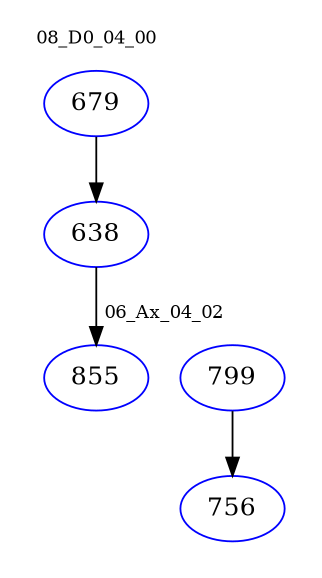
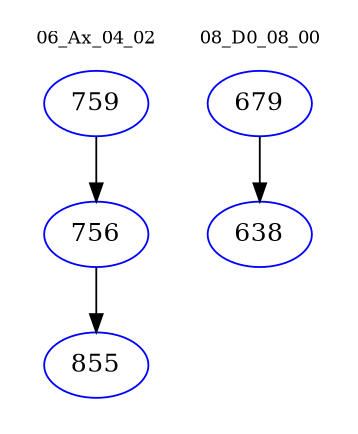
(97, 39) -> (261, 39)
(96, 307) -> (96, 291)
(233, 378) -> (96, 104)
